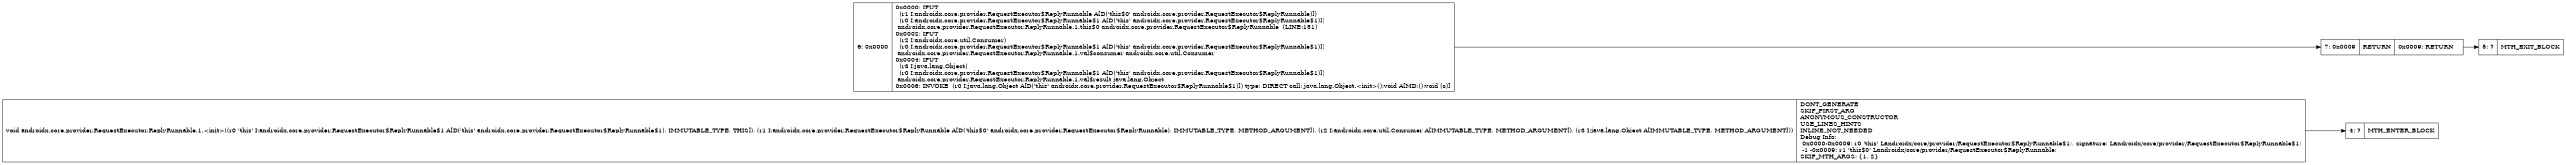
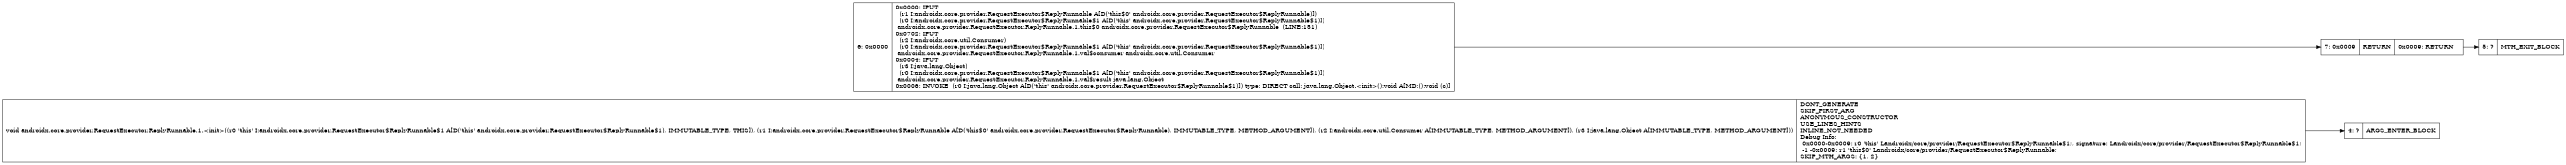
(919, 34) -> (919, 34)
(2401, 131) -> (2401, 131)
